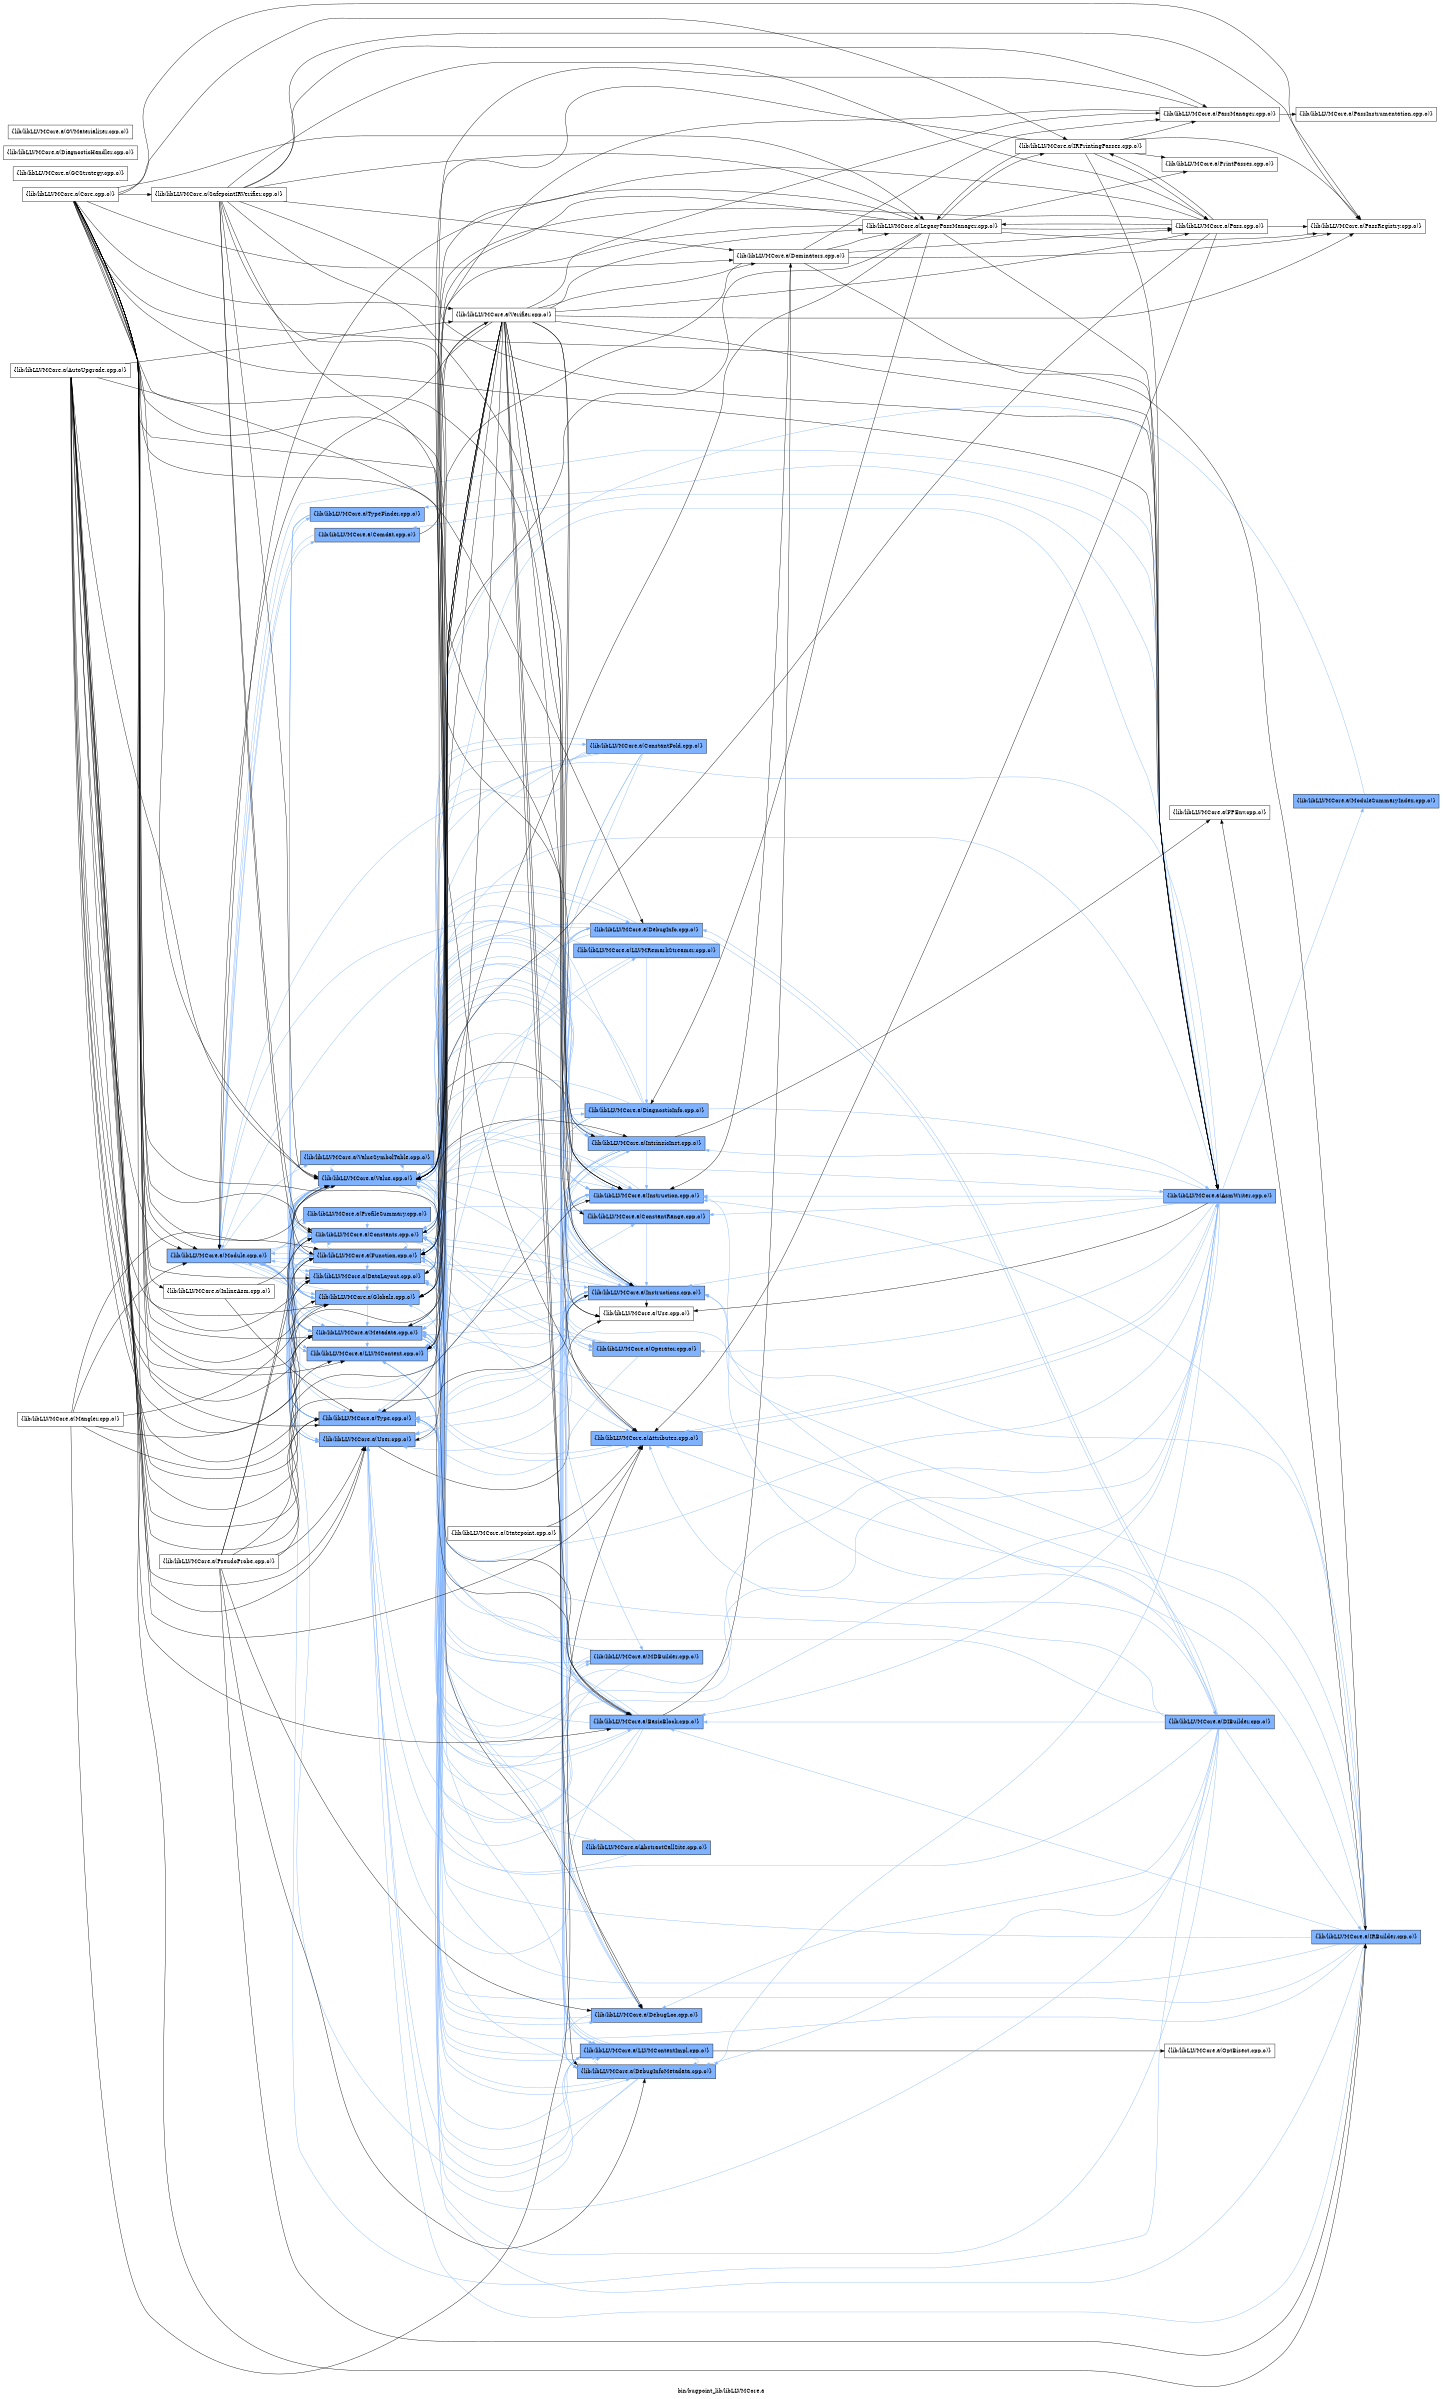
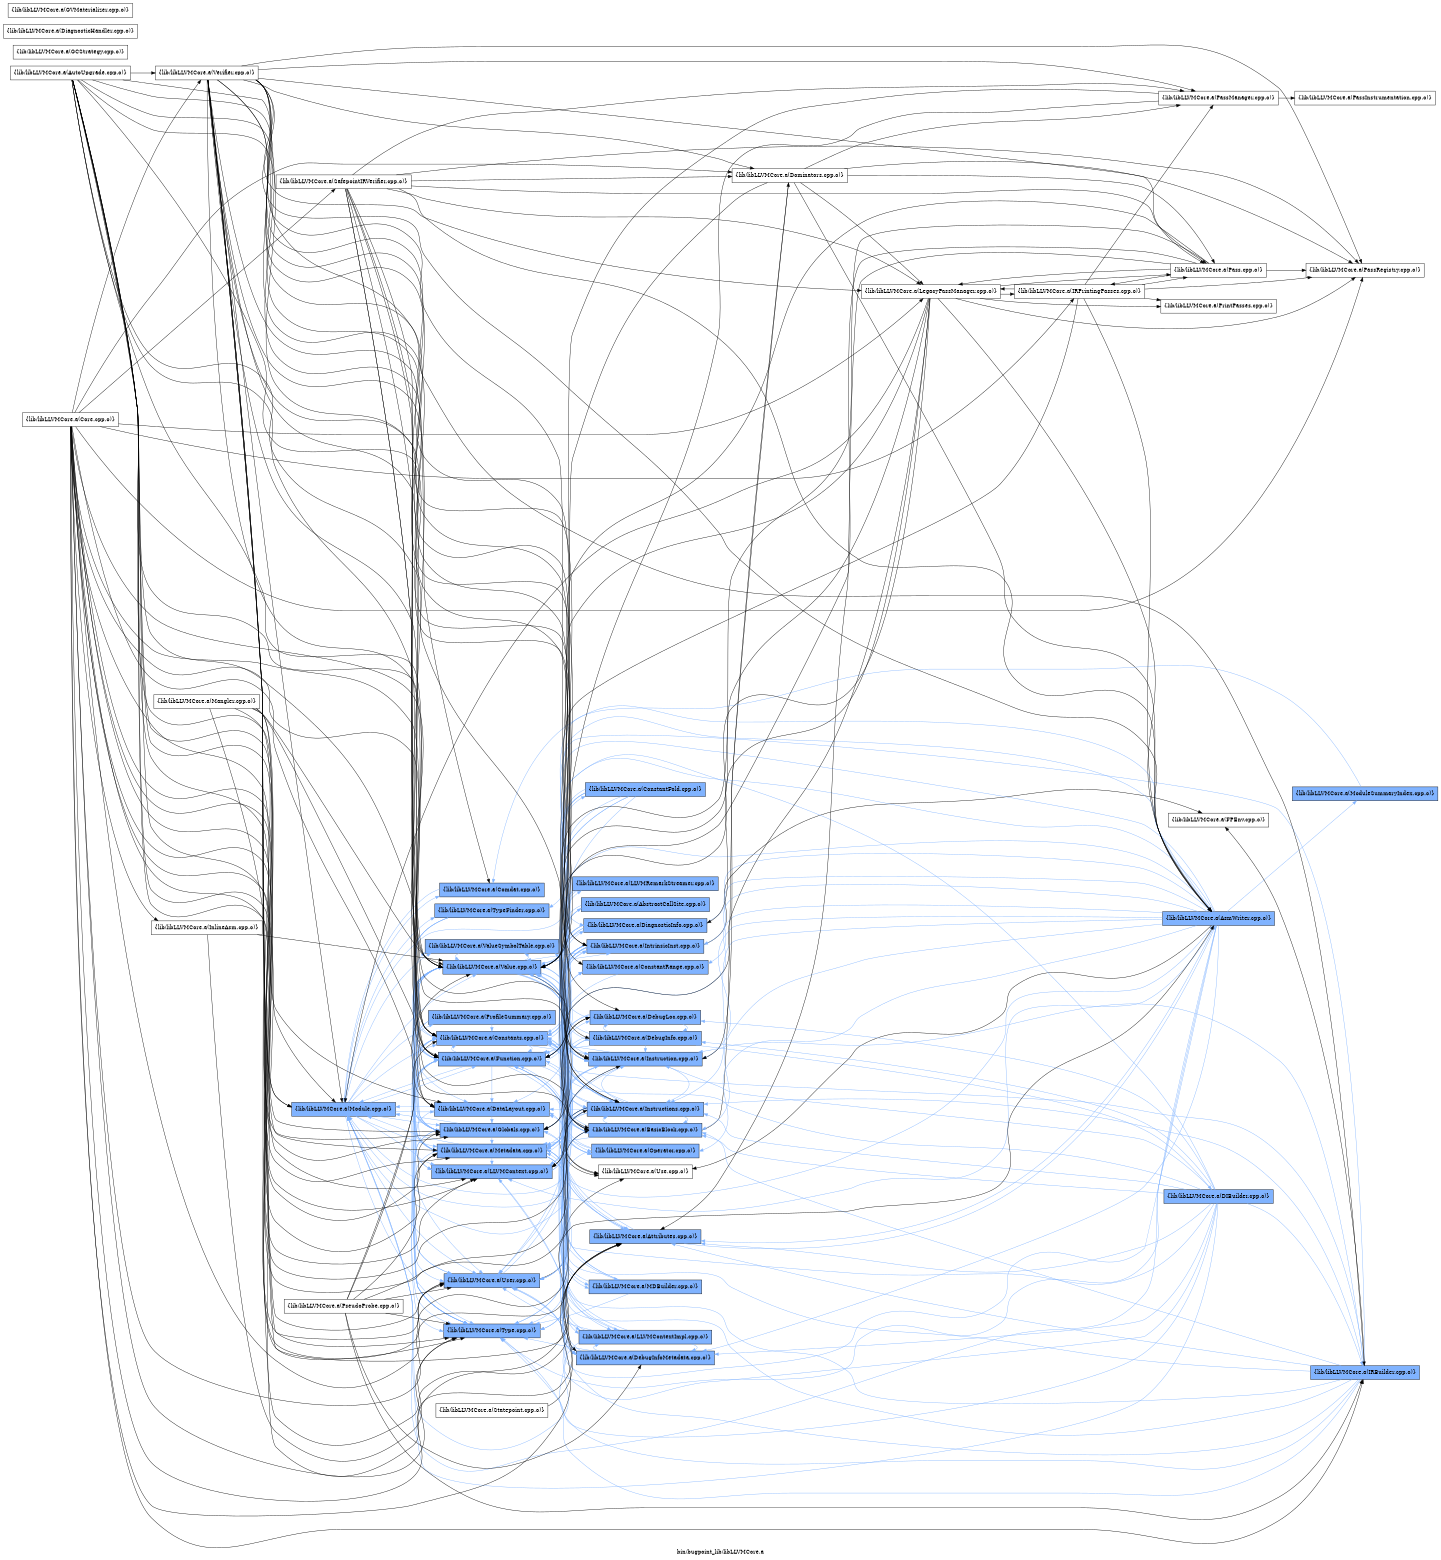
(443, 425) -> (398, 358)
none -> (560, 1013)
(443, 1890) -> (566, 1192)
(1220, 2051) -> none
